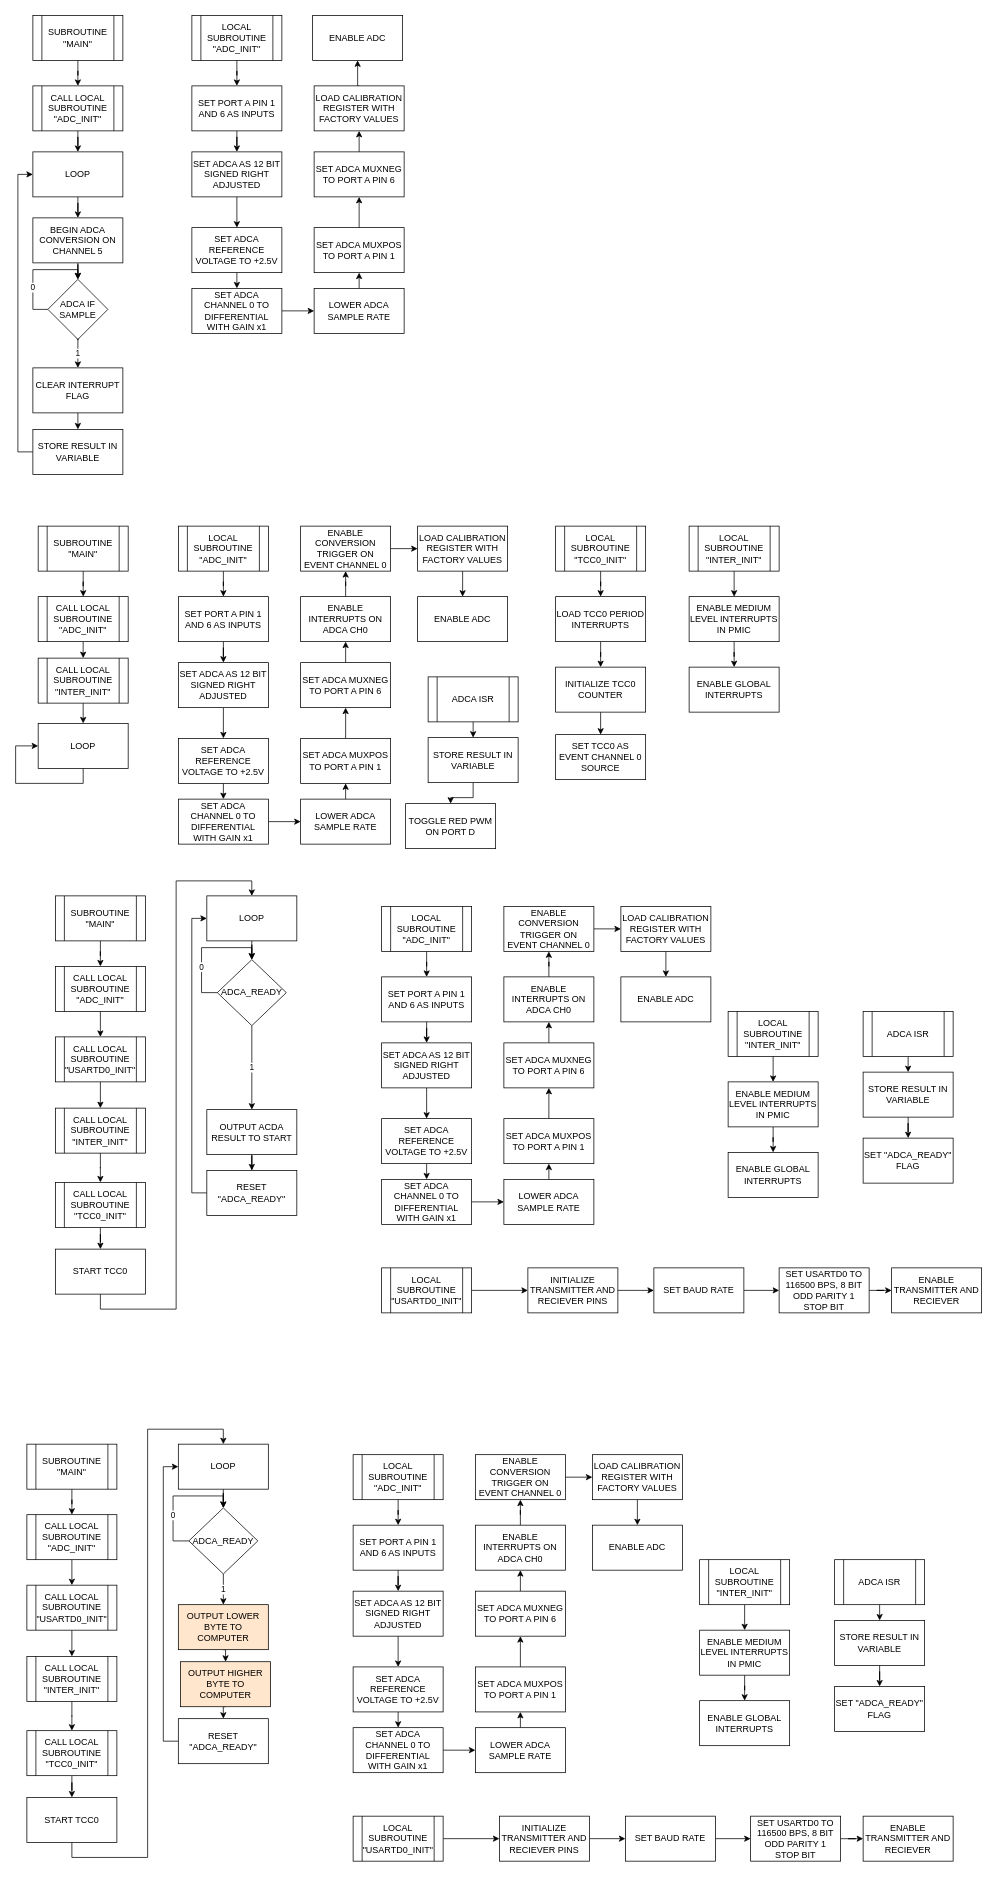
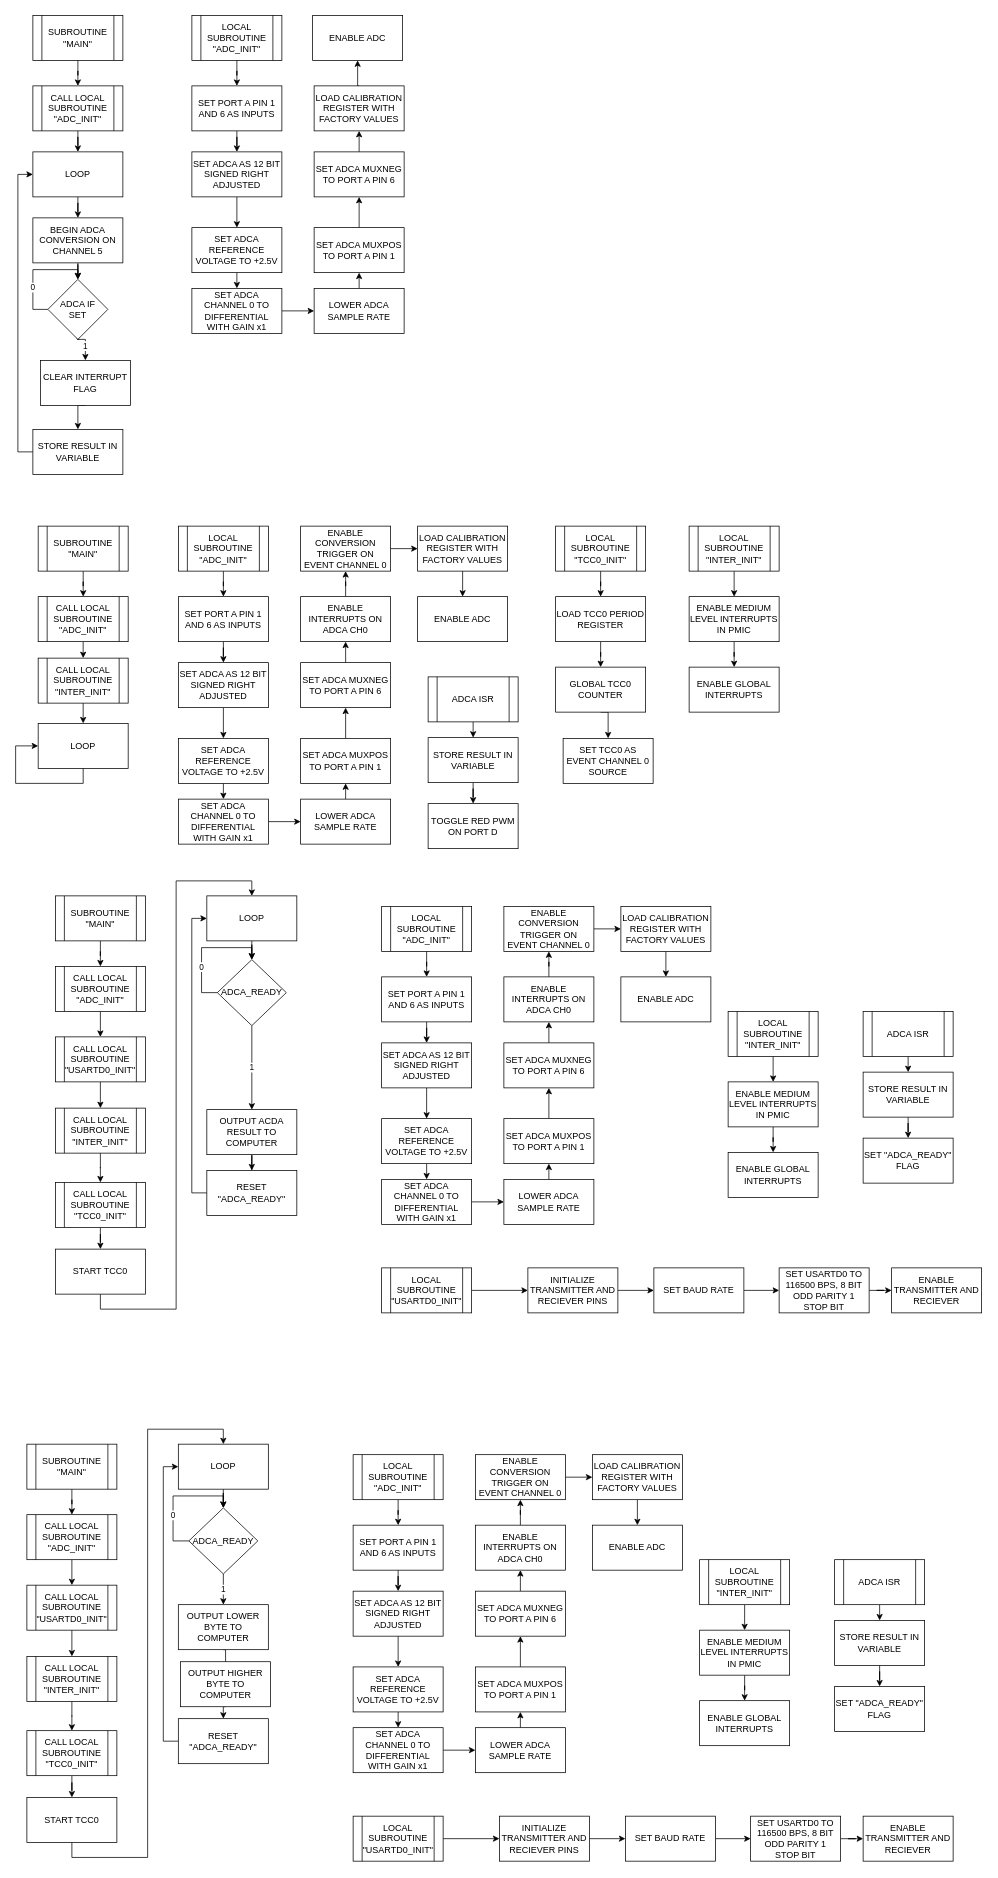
(78, 309) -> (78, 309)
(78, 390) -> (85, 383)
(600, 619) -> (600, 619)
(600, 690) -> (600, 690)
(600, 757) -> (608, 761)
(450, 826) -> (473, 826)
(252, 1132) -> (252, 1132)
(223, 1627) -> (223, 1627)
(225, 1655) -> (225, 1657)
(225, 1684) -> (225, 1684)
